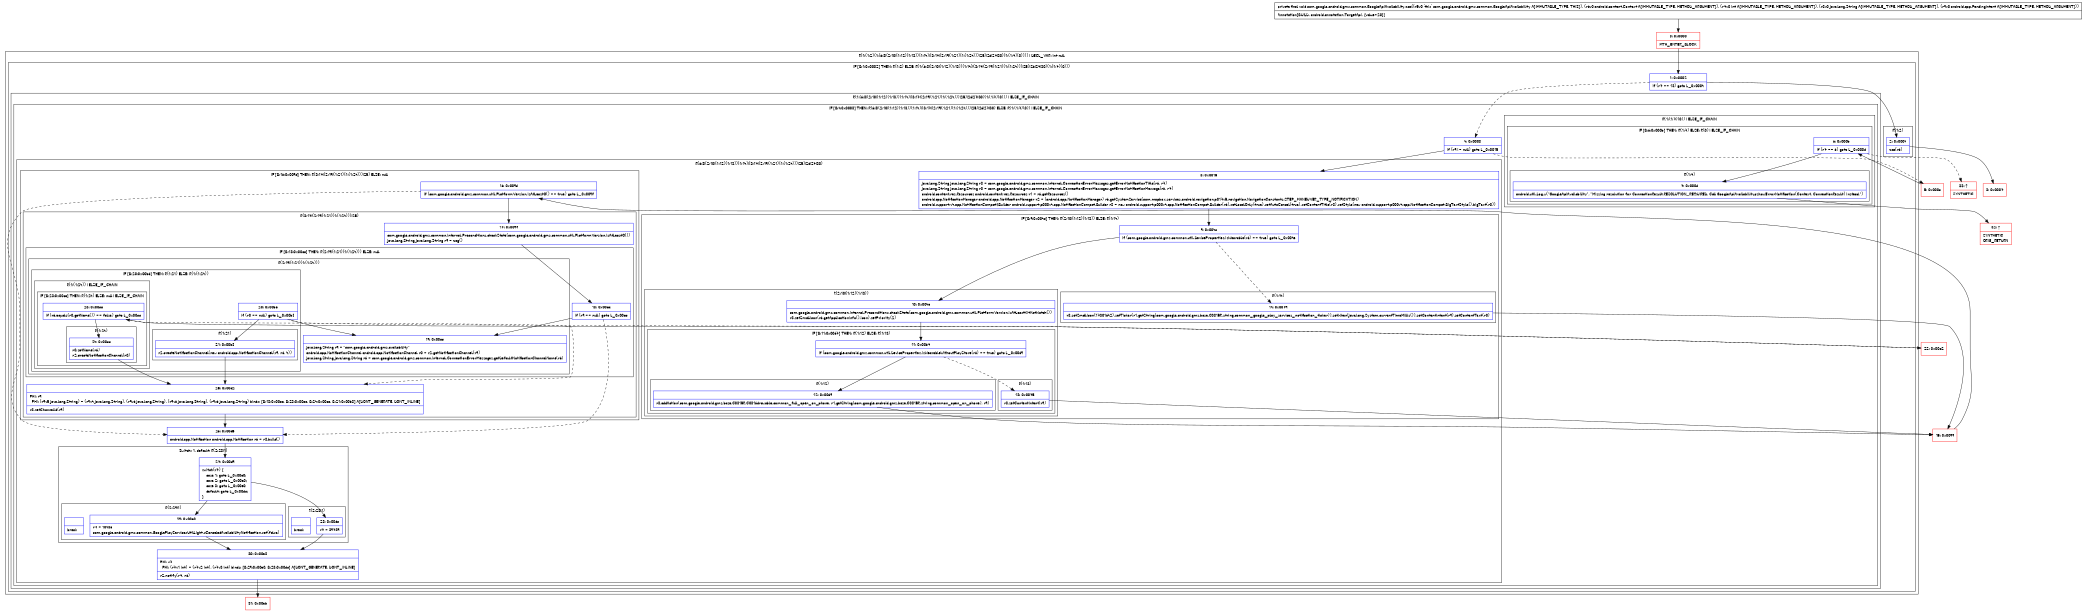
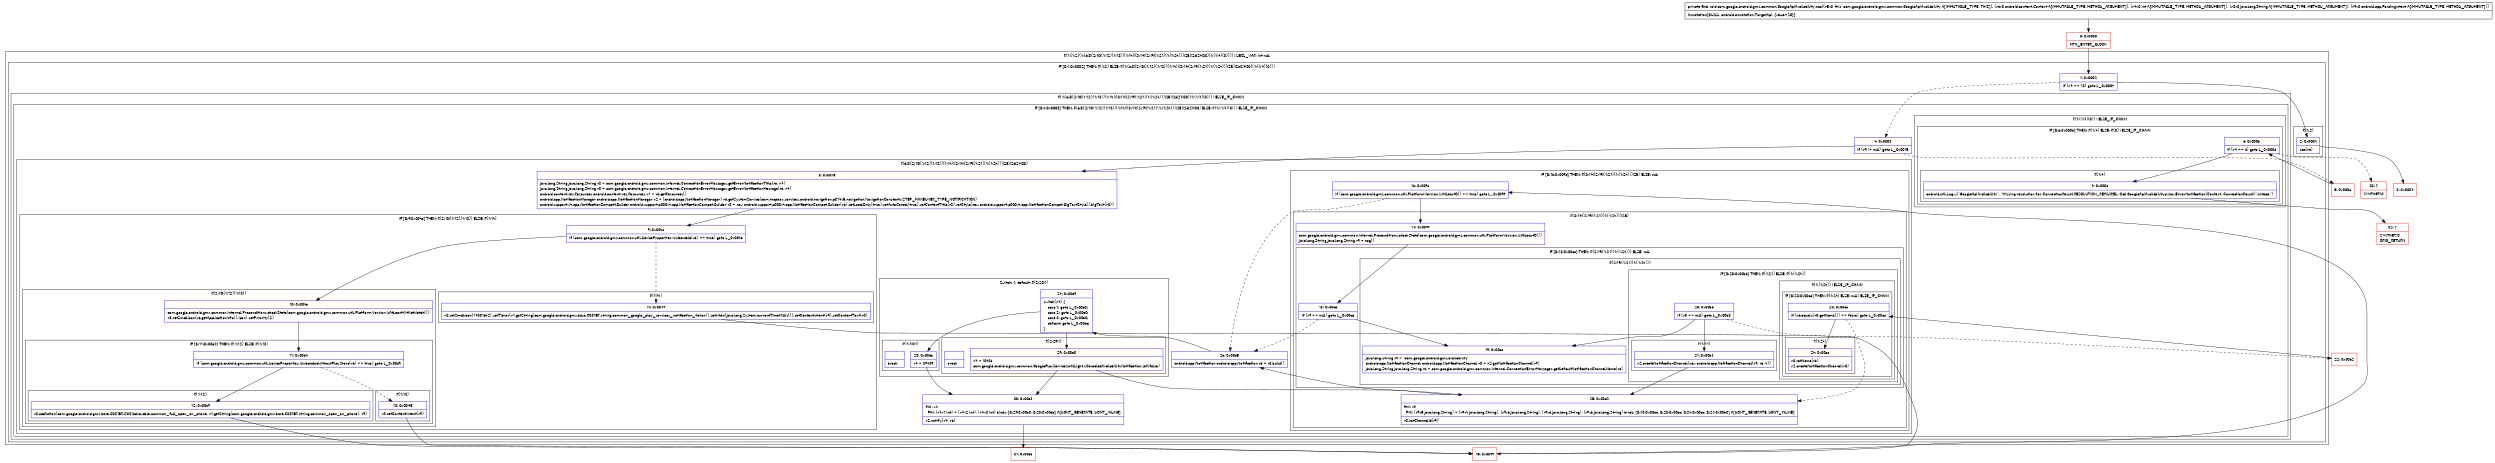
(142, 373) -> (1276, 390)
